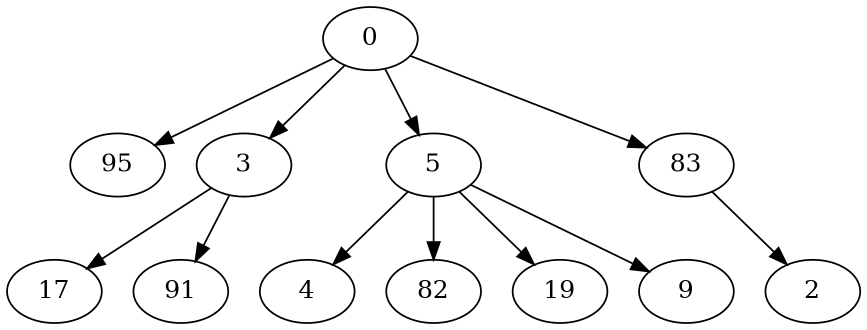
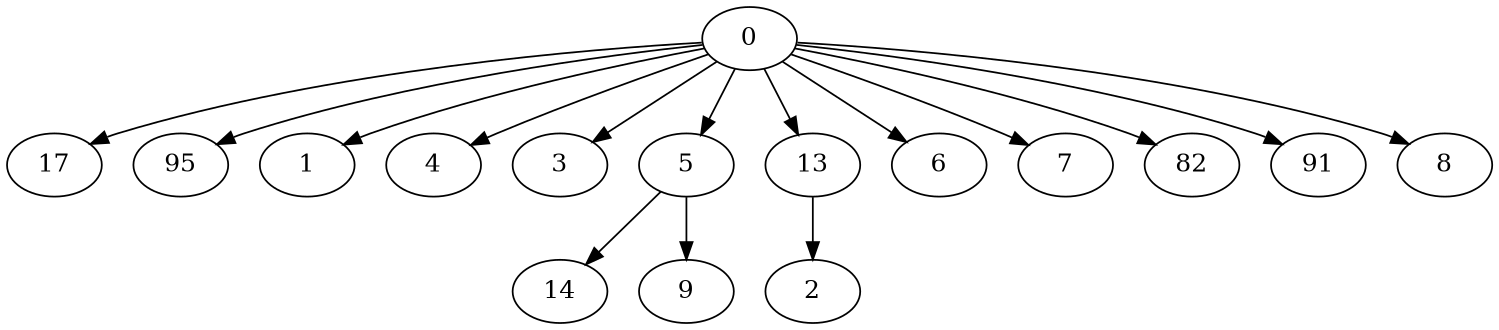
none -> (307, 165)
(686, 165) -> (813, 165)
none -> (939, 165)
none -> (1066, 165)
none -> (1445, 165)
(216, 220) -> (1033, 79)
(434, 220) -> (969, 86)
(377, 222) -> (597, 94)
(156, 224) -> (402, 73)
(560, 291) -> (560, 291)
